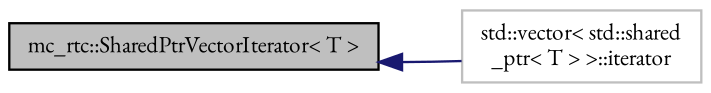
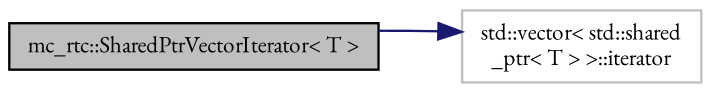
(432, 62) -> (409, 31)
